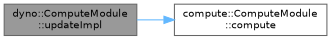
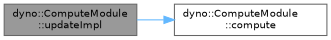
(251, 20) -> (251, 20)
